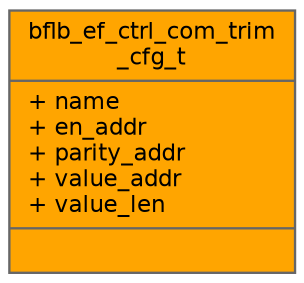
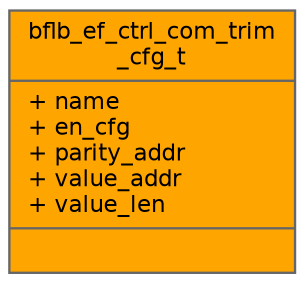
(88, 128) -> (80, 128)
